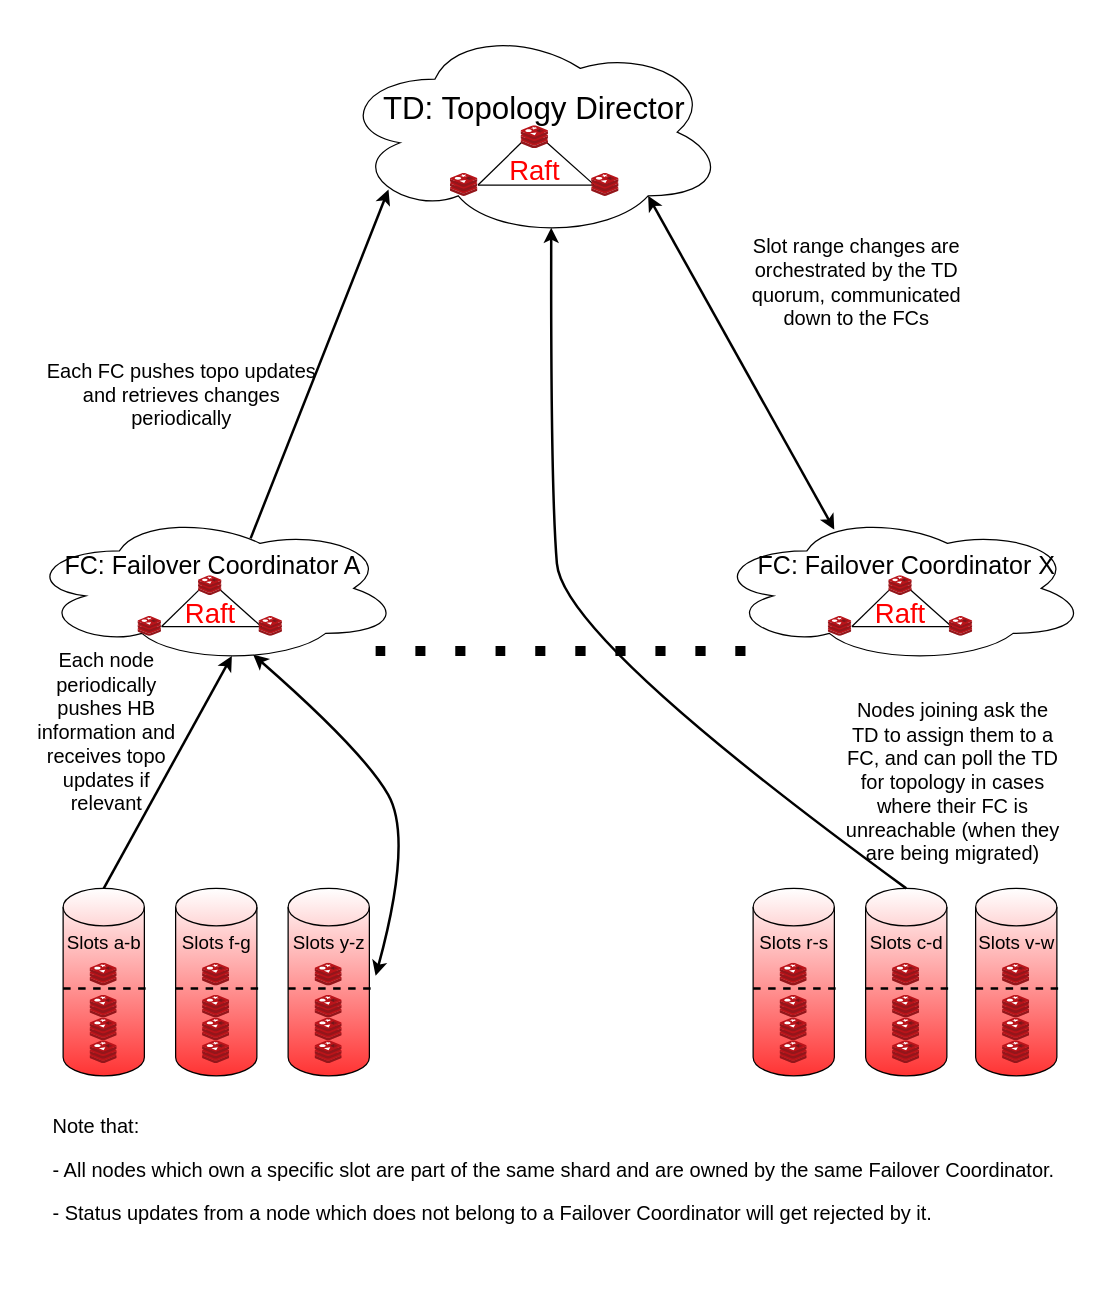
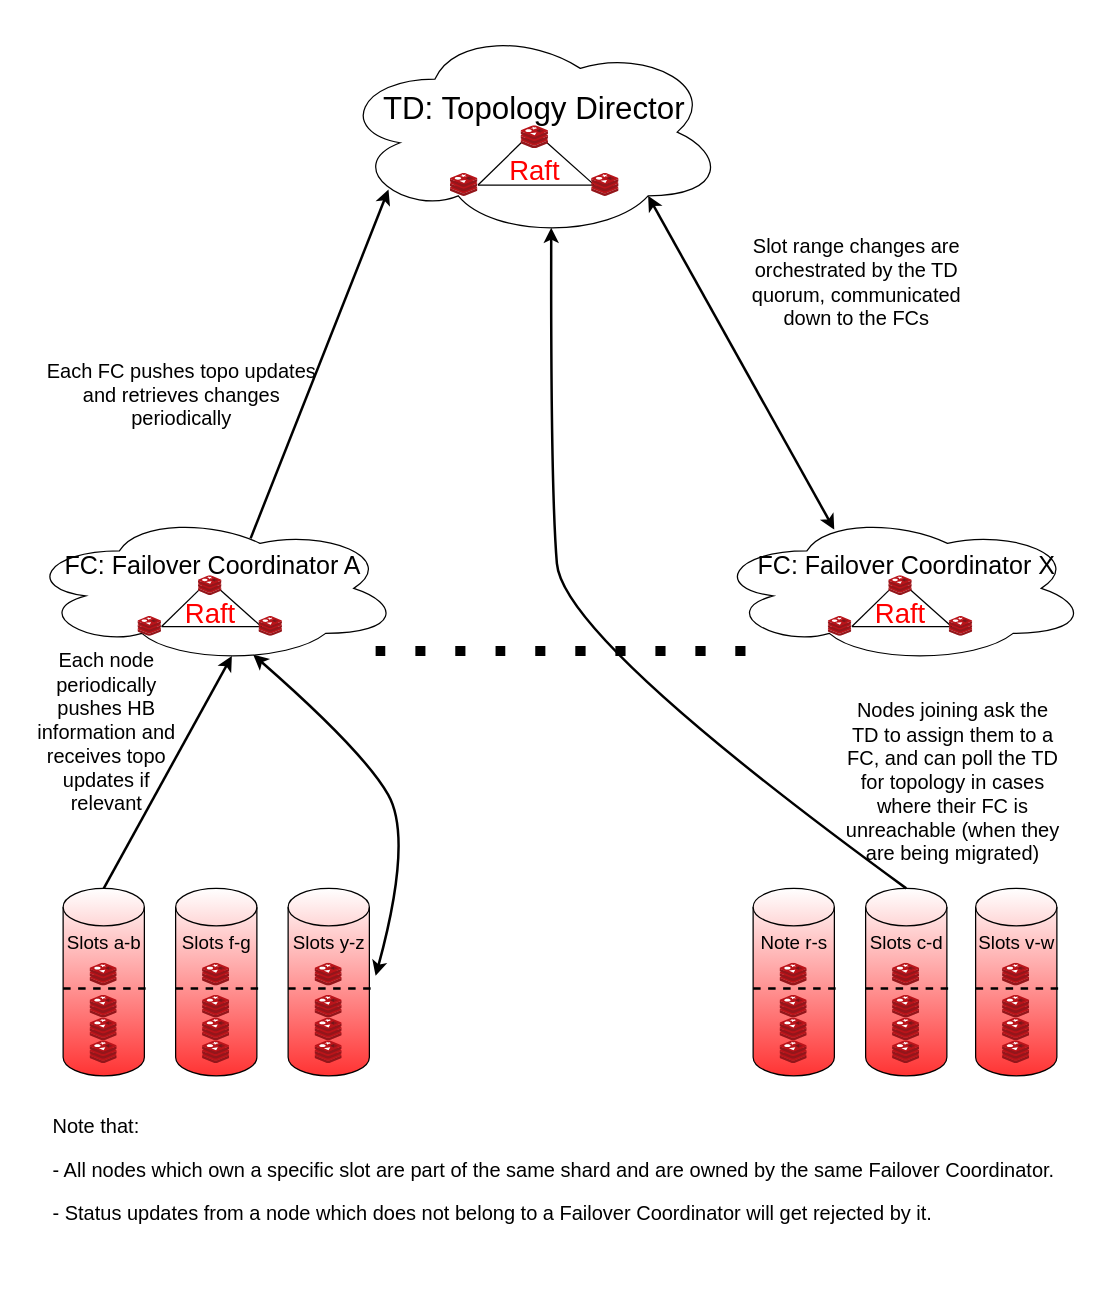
(794, 942) -> (794, 942)
